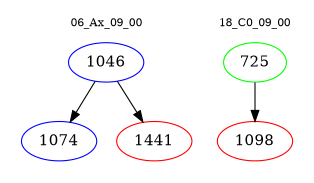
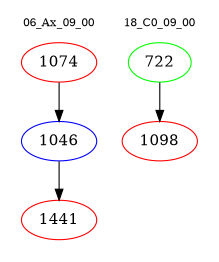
(255, 62) -> (160, 62)
(86, 97) -> (59, 96)
(59, 141) -> (59, 62)
